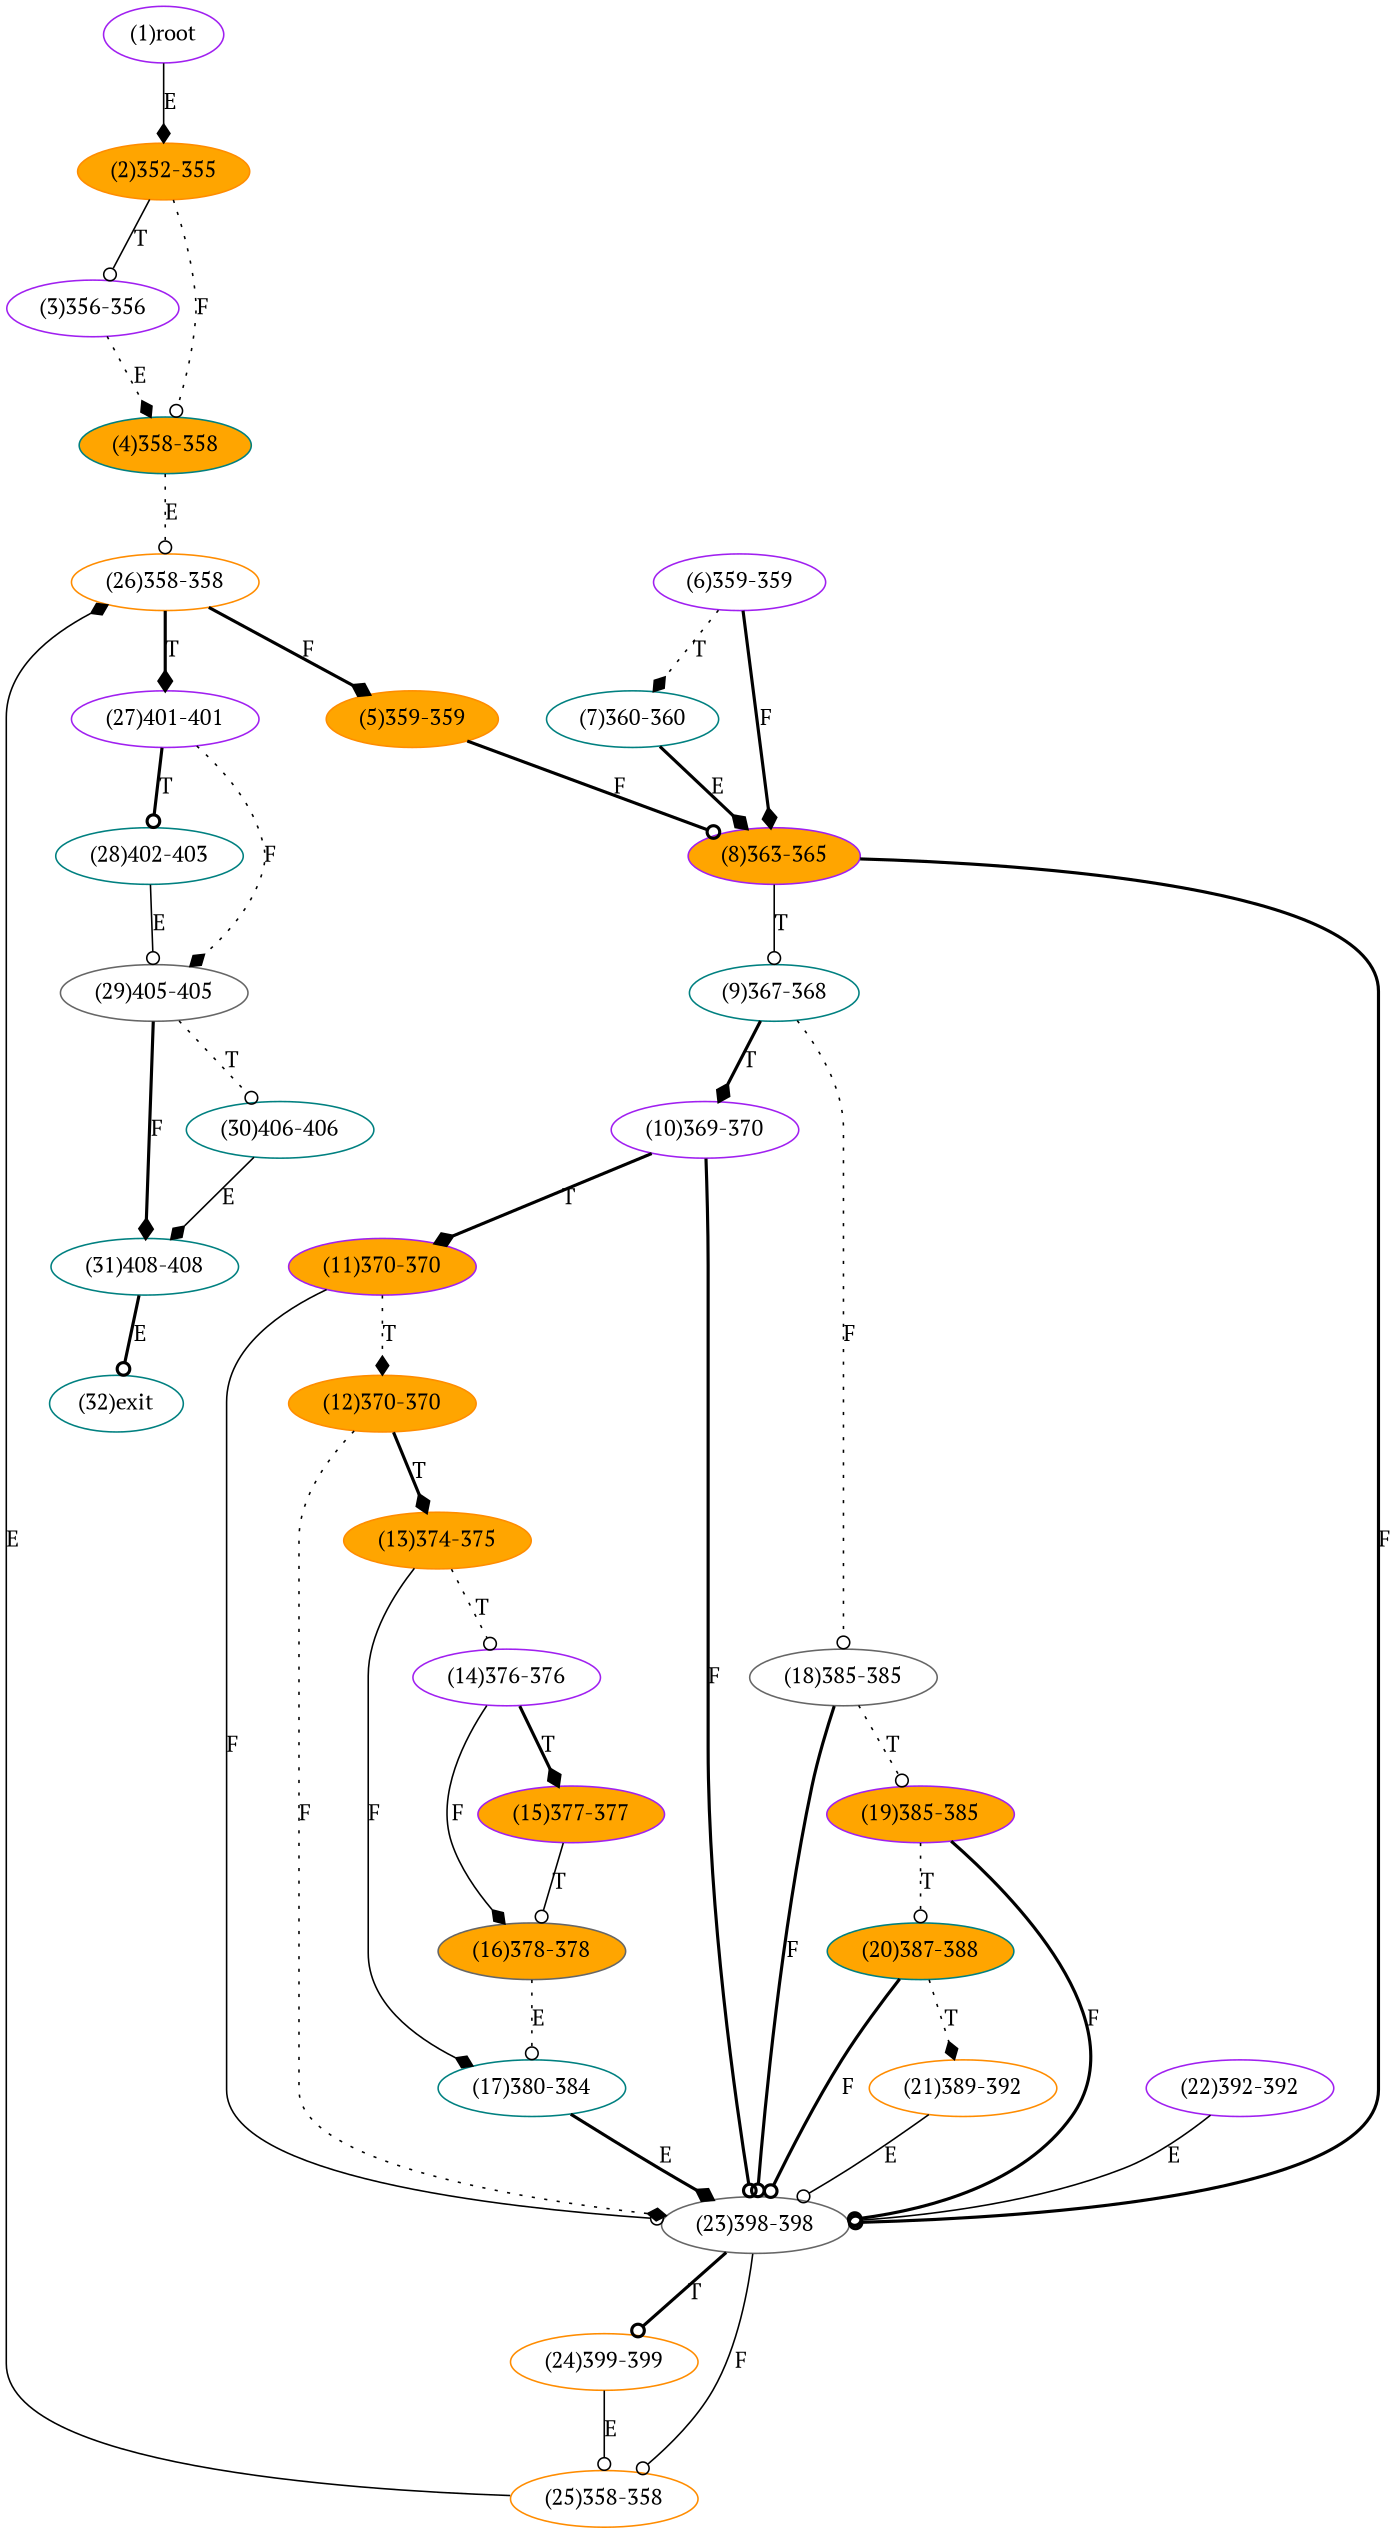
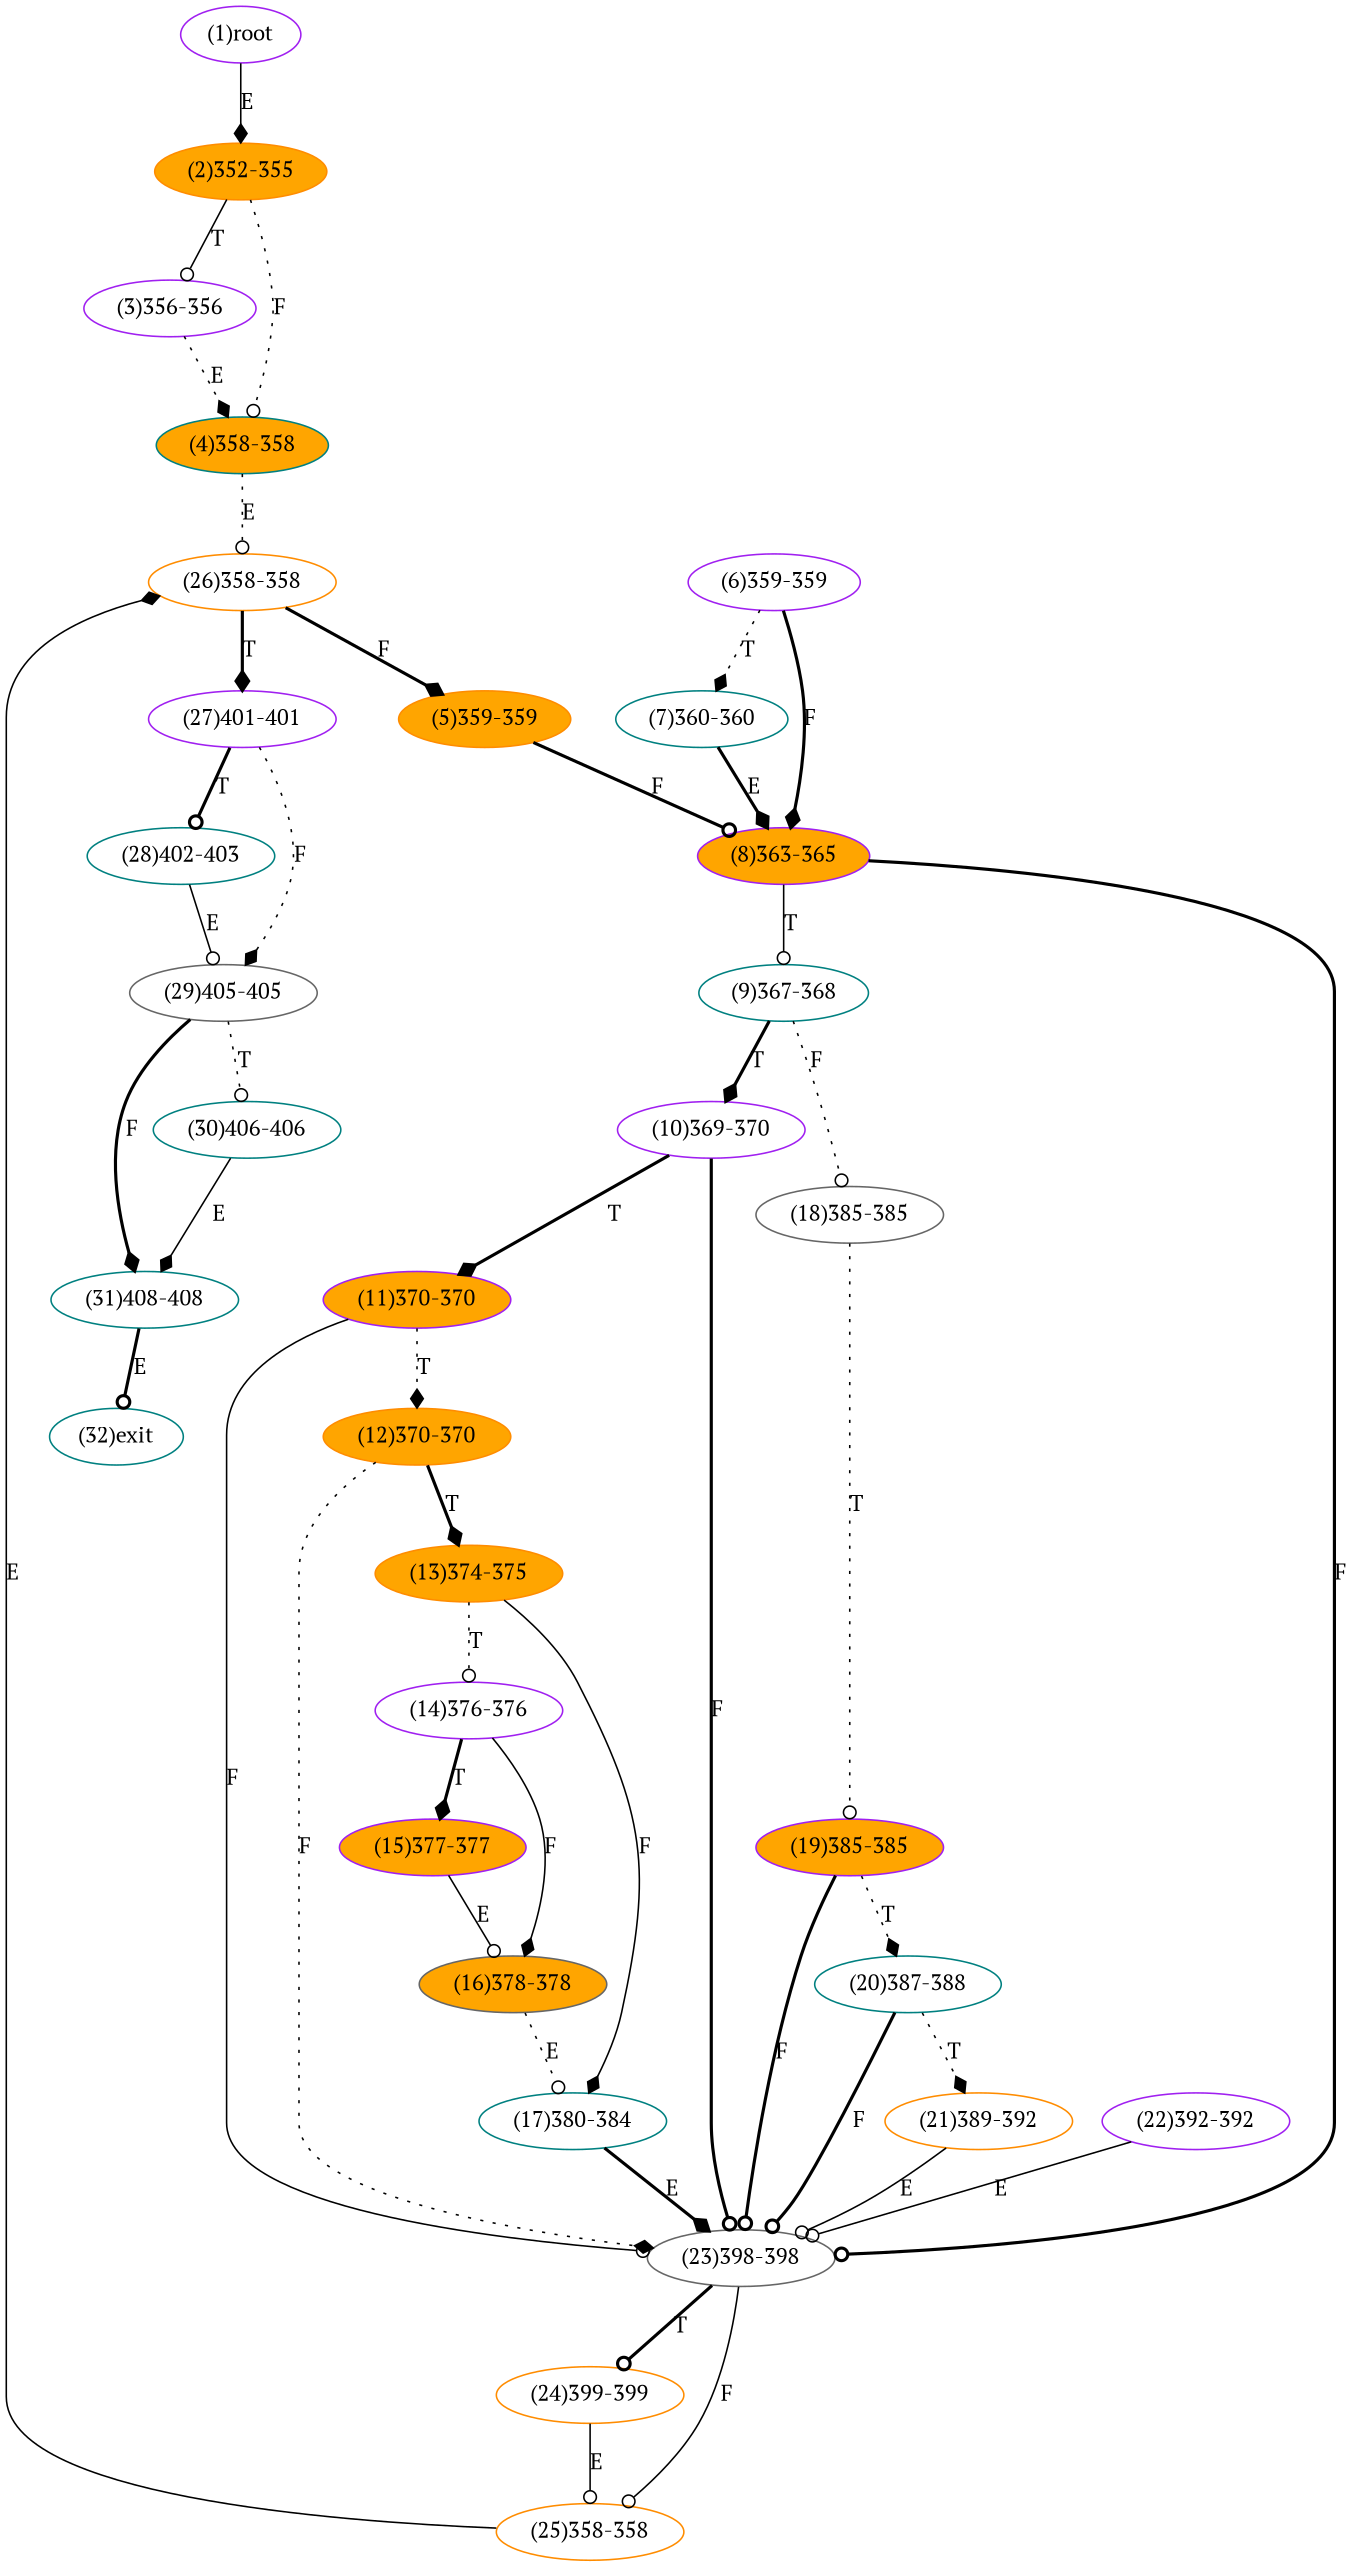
(921, 1876) -> (875, 1907)
(560, 1883) -> (484, 1916)
(785, 1943) -> none
(921, 1951) -> (908, 1984)
